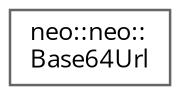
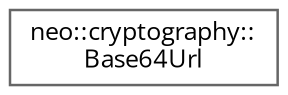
(90, 48) -> (144, 48)
